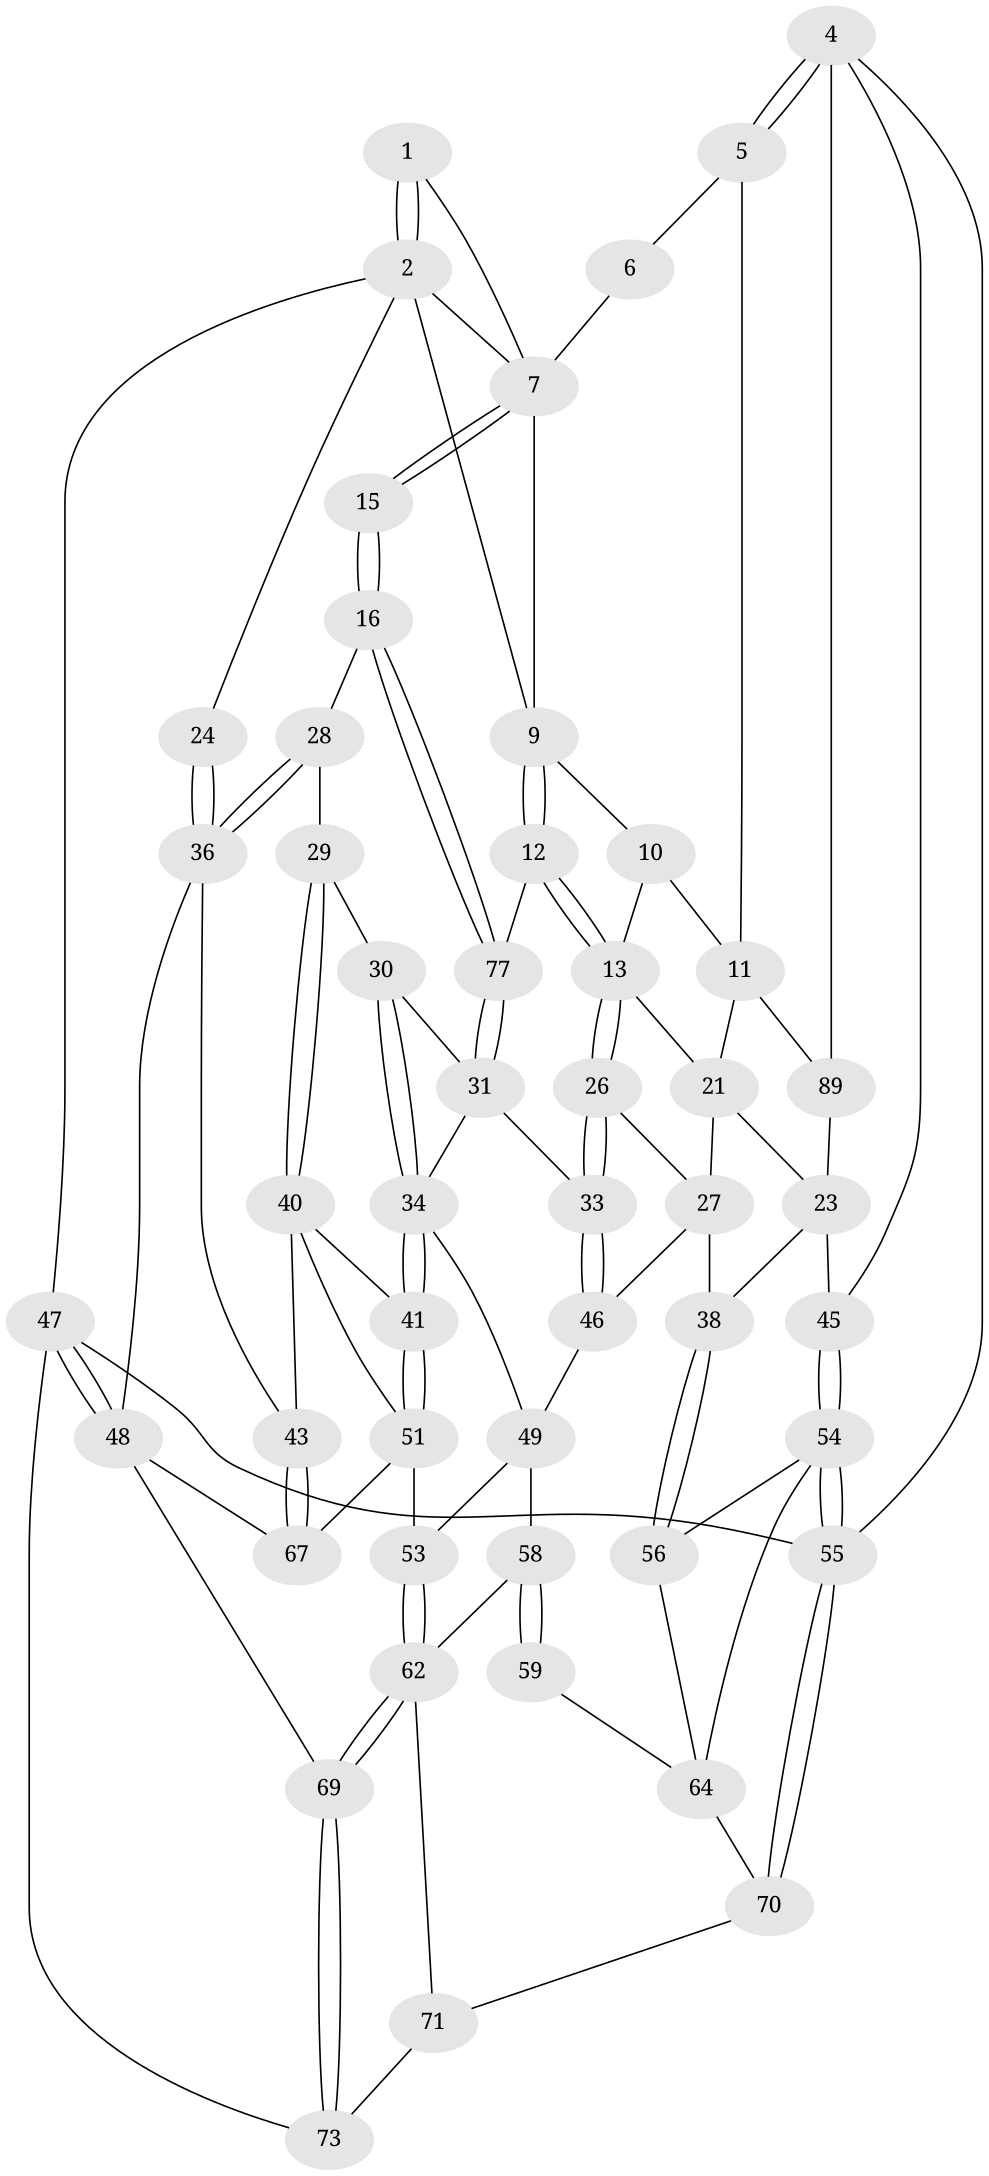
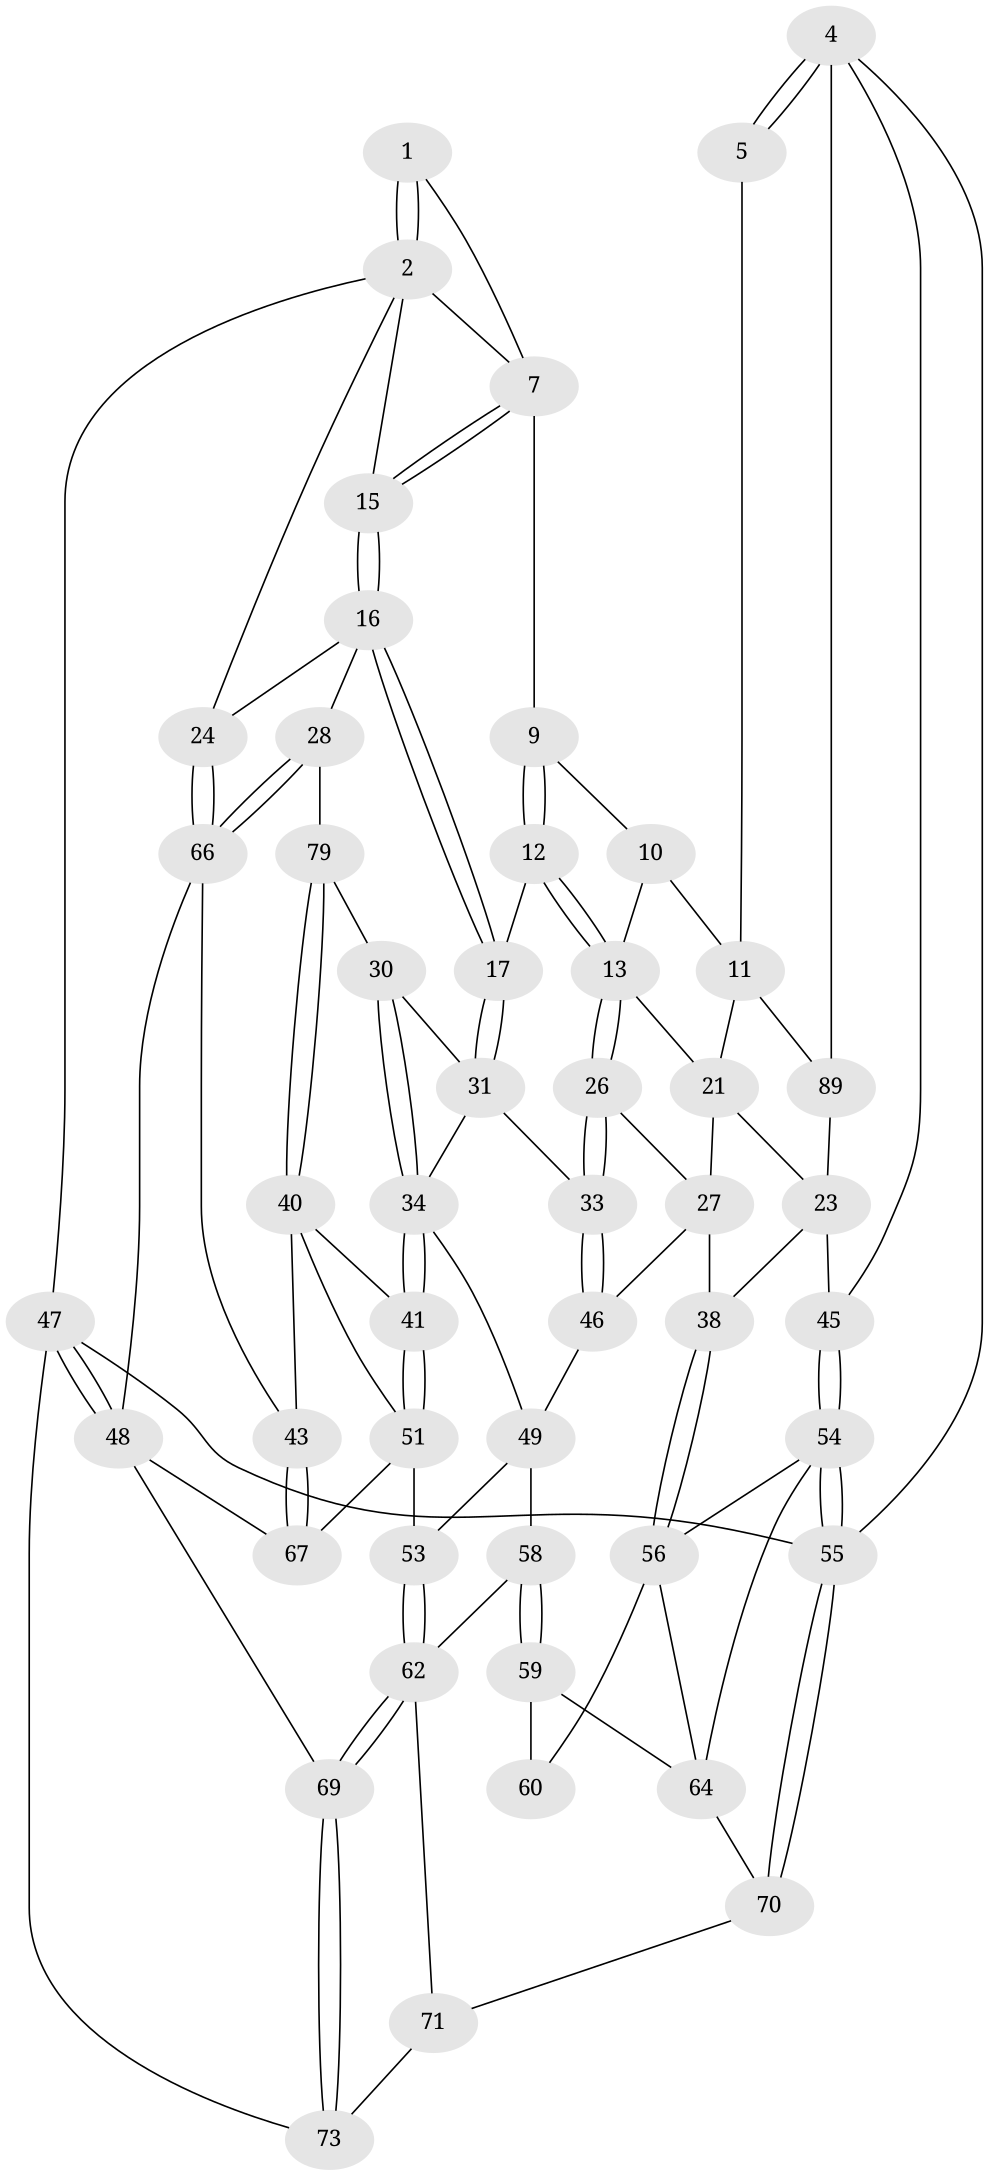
(630, 270) -> none
(471, 503) -> (388, 386)
none -> (286, 679)
(203, 854) -> (203, 854)
(320, 854) -> (320, 854)
(498, 971) -> (498, 971)
none -> (531, 1789)
